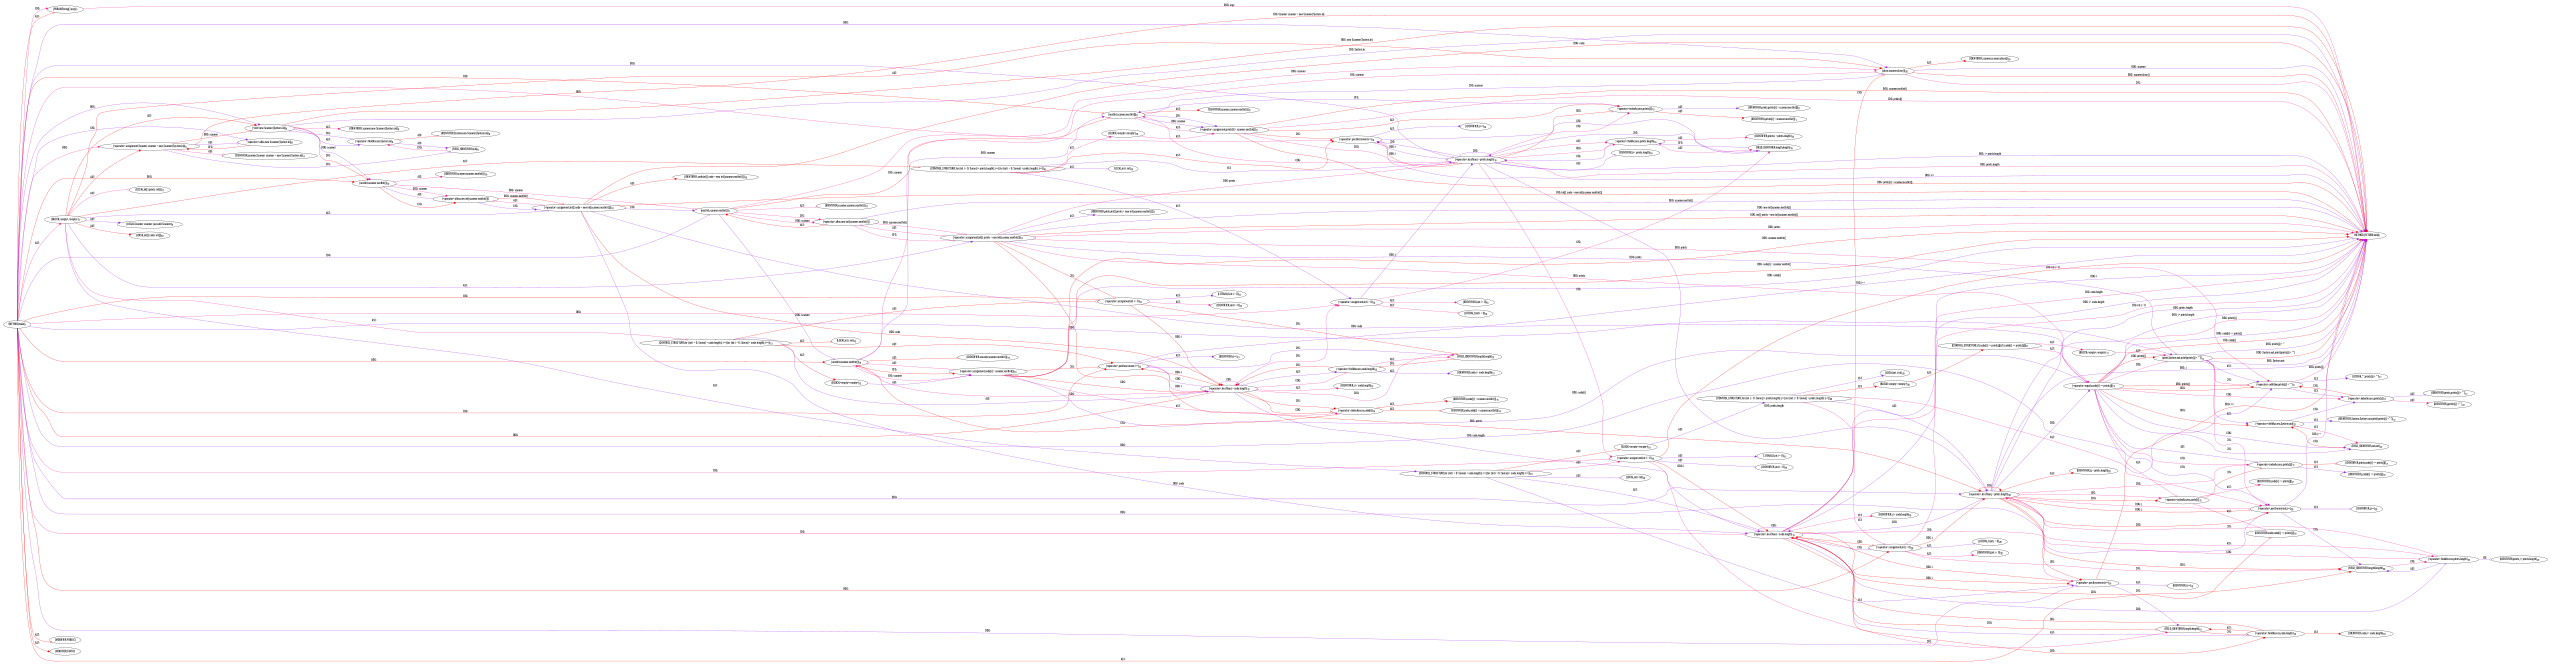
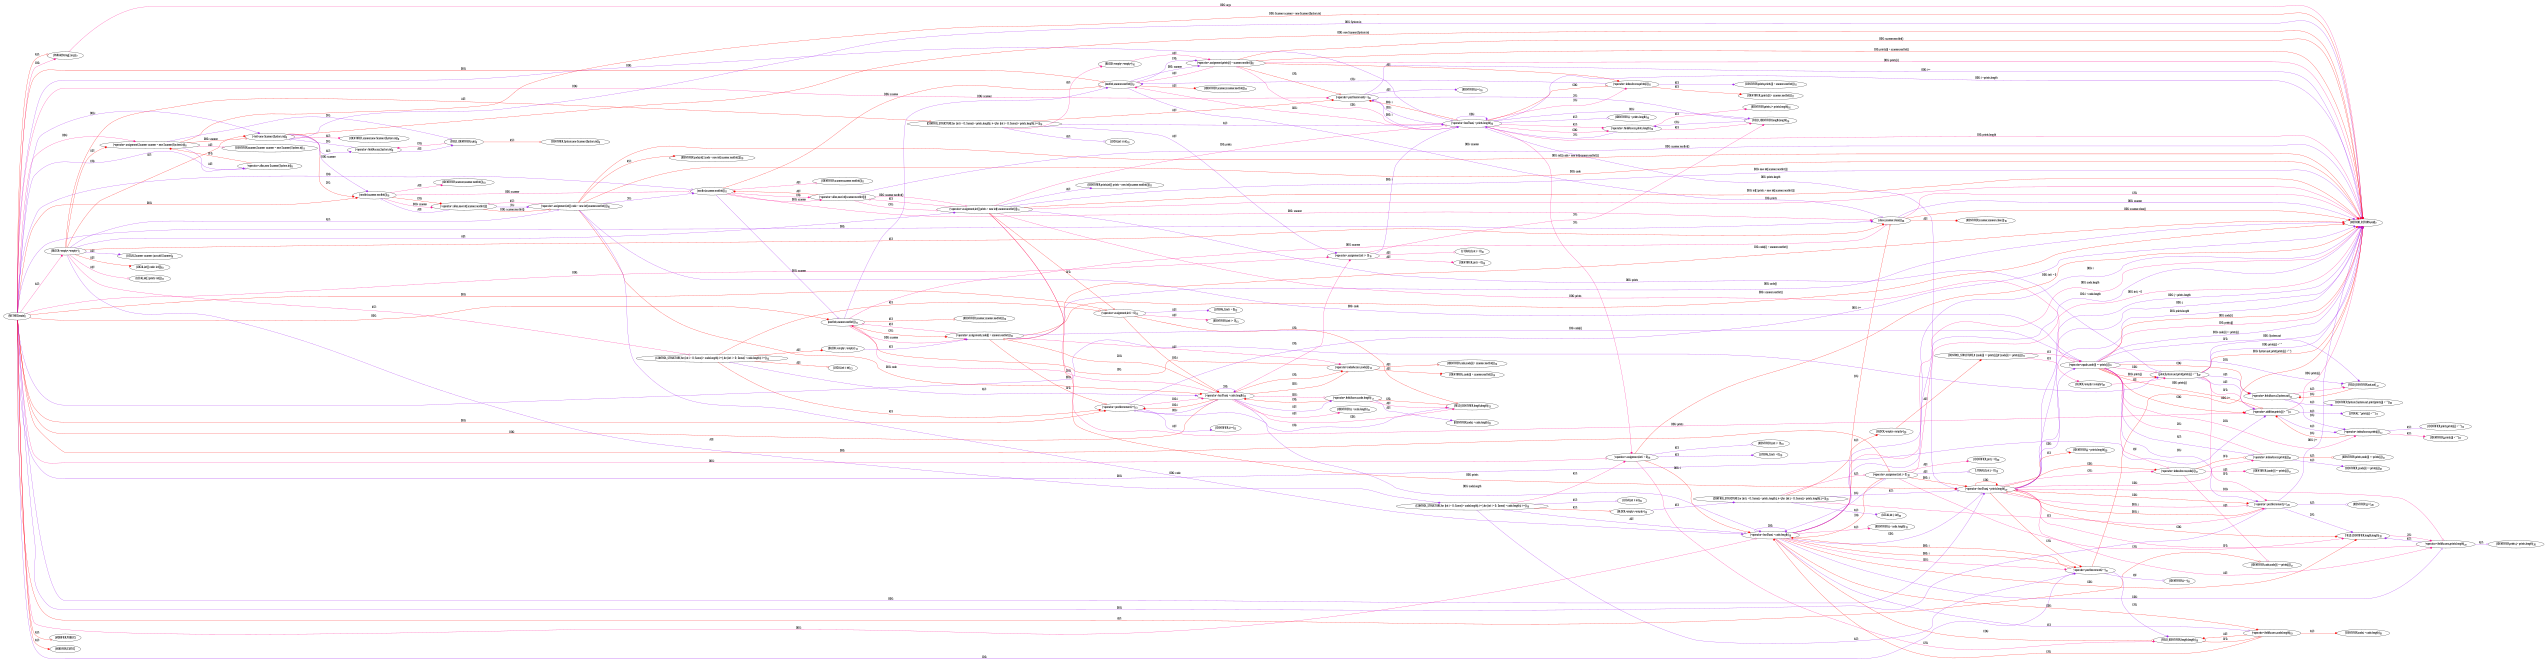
(417, 138) -> (511, 142)
(841, 591) -> (911, 452)
